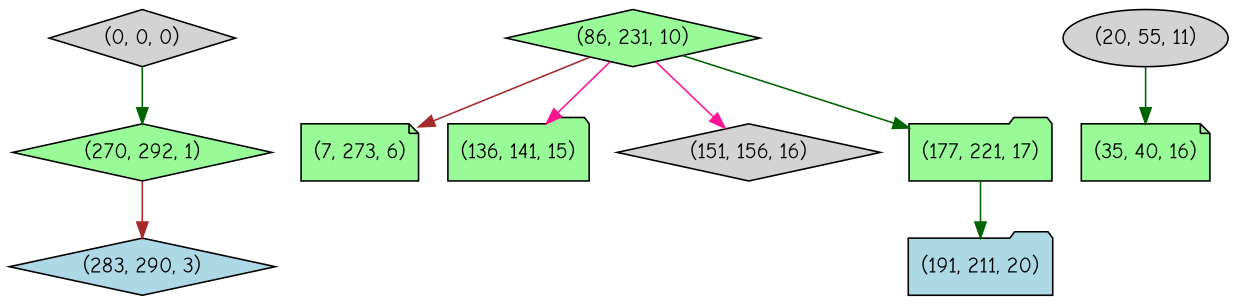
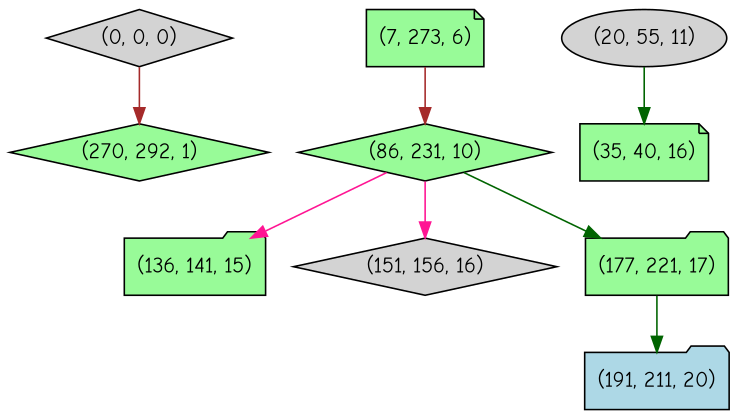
(142, 87) -> (139, 87)
(512, 89) -> (425, 87)
(142, 267) -> none
